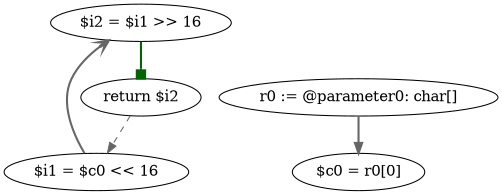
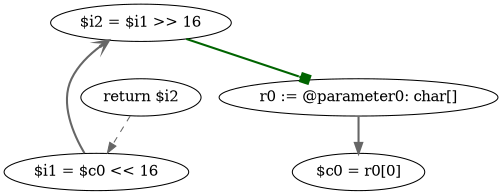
(141, 55) -> (243, 58)
